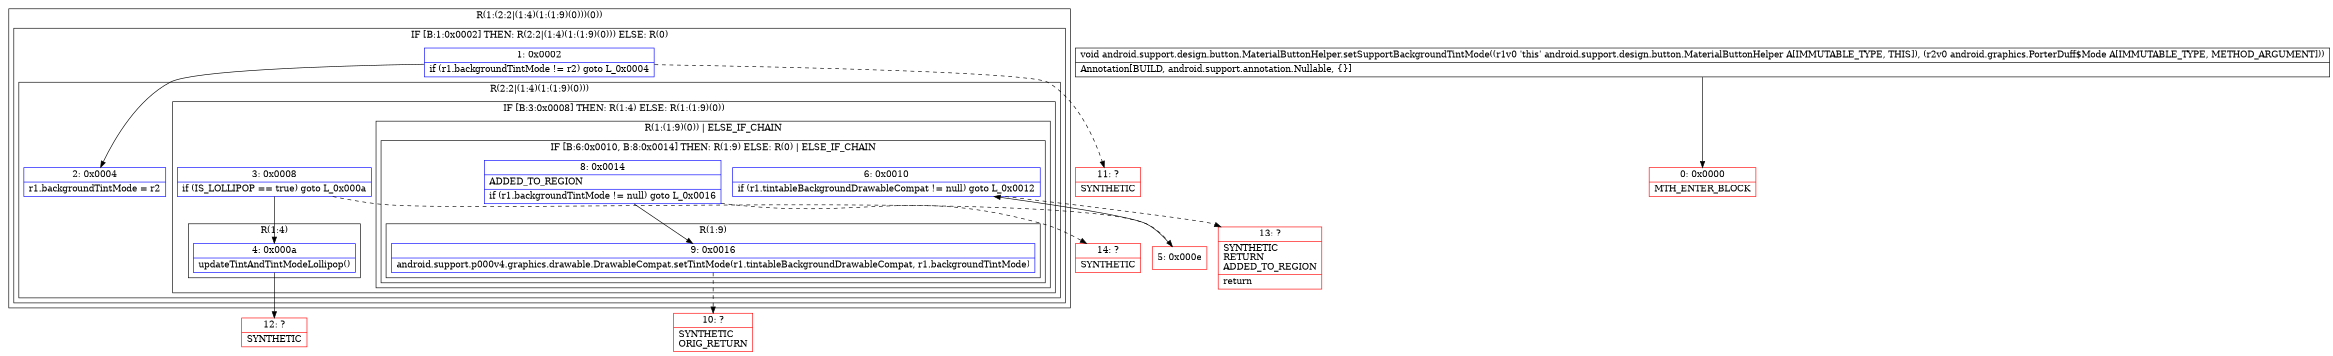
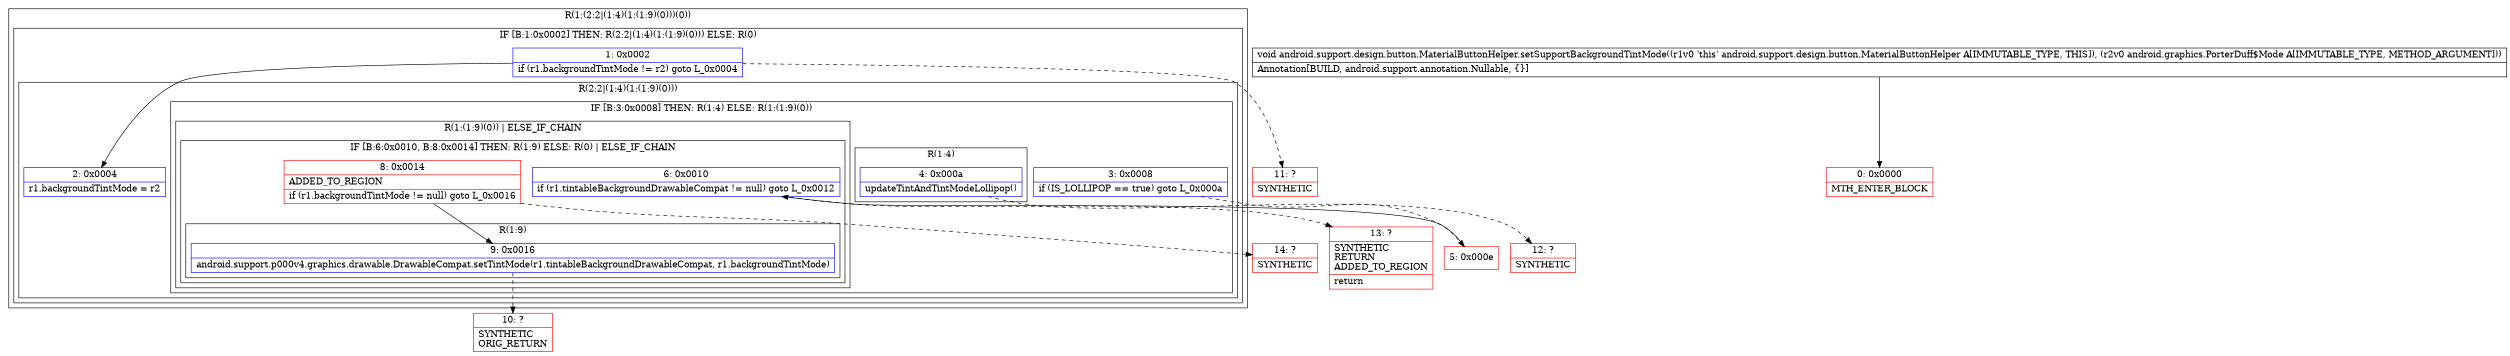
(603, 182) -> (402, 182)
(274, 217) -> none
(274, 288) -> (1260, 205)
